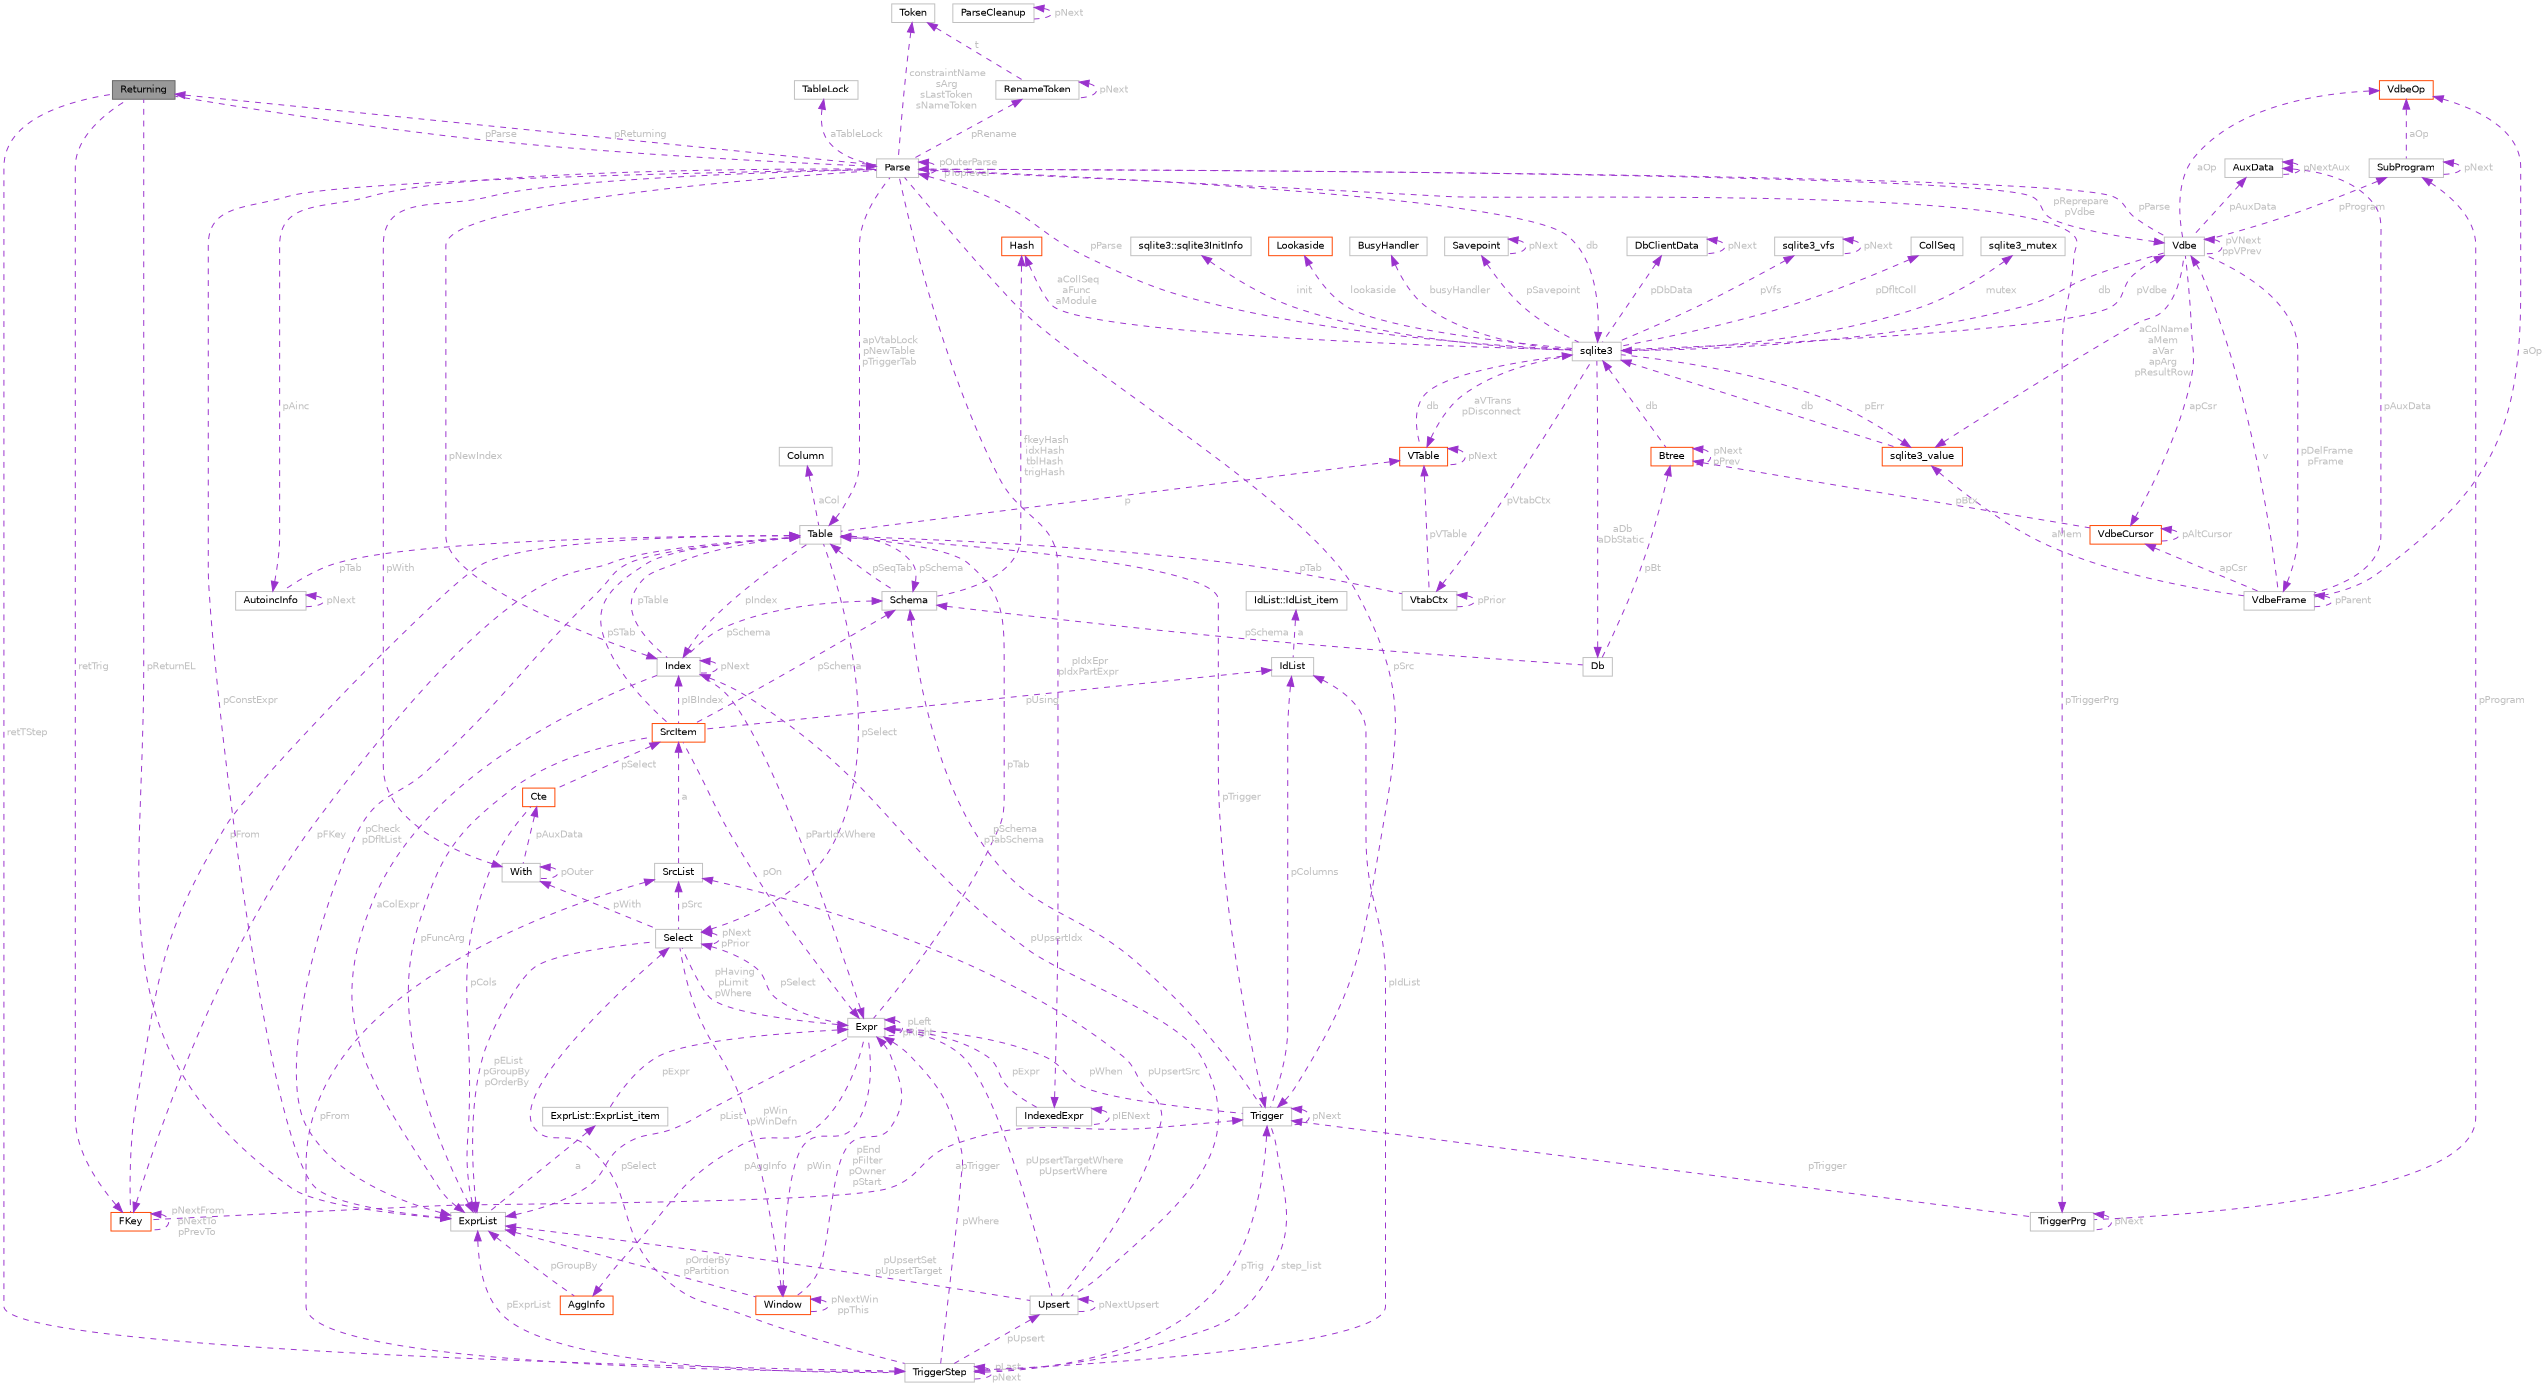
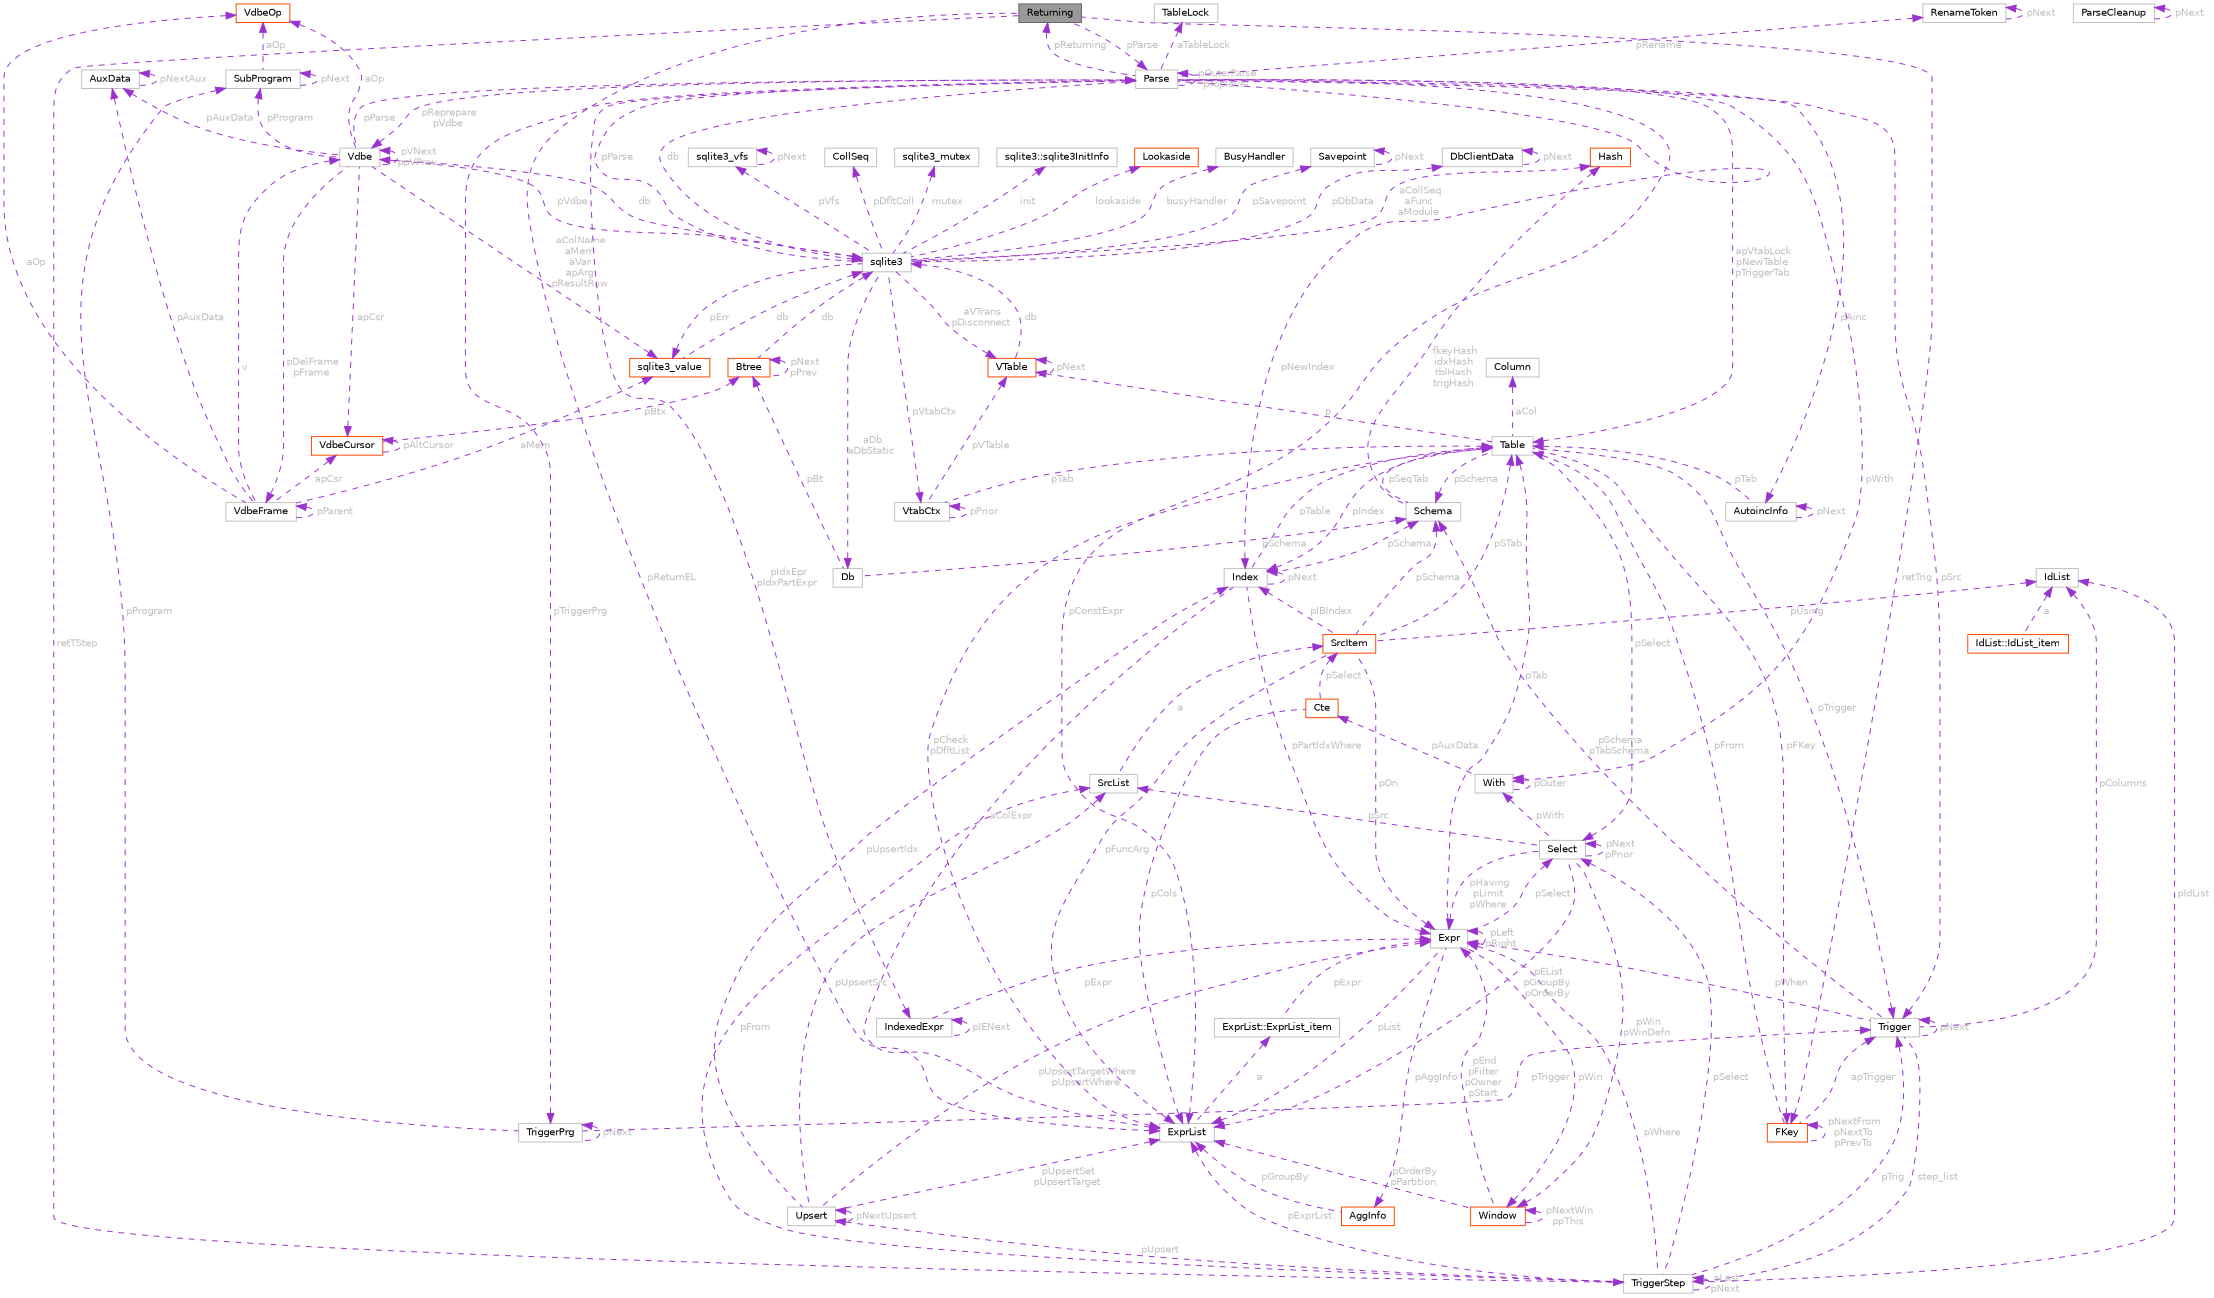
(913, 13) -> none
(1297, 601) -> (2018, 644)
(1294, 637) -> (2035, 615)
